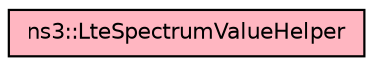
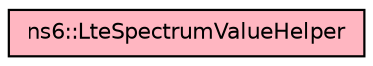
(187, 33) -> (187, 33)
